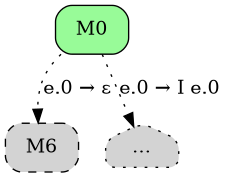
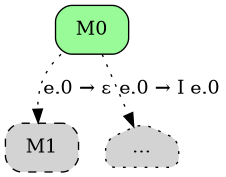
(42, 148) -> (42, 148)
